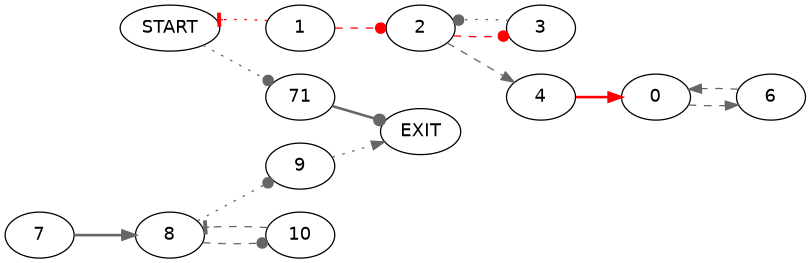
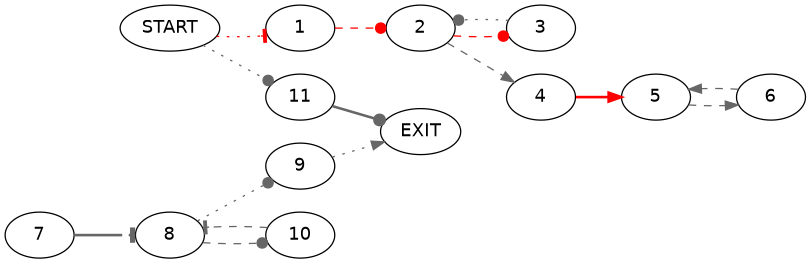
(245, 20) -> (239, 37)
(300, 97) -> (300, 97)
(656, 97) -> (656, 97)
(98, 235) -> (98, 235)
